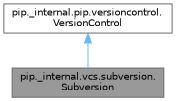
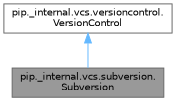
(88, 18) -> (88, 18)
